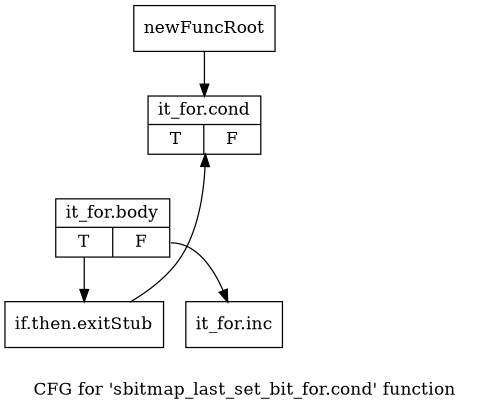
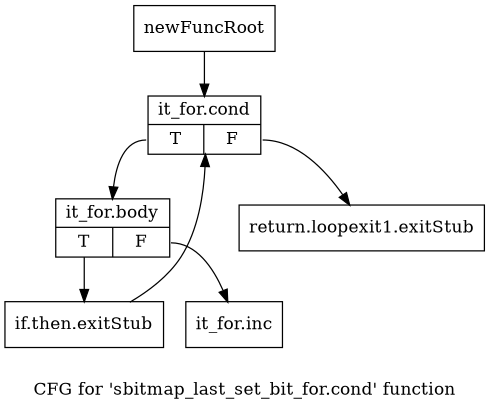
none -> (122, 157)
none -> (362, 228)
